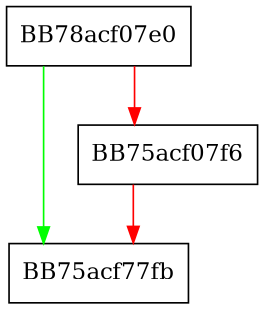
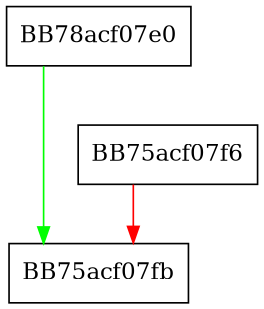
(135, 87) -> none
(99, 273) -> (99, 273)
